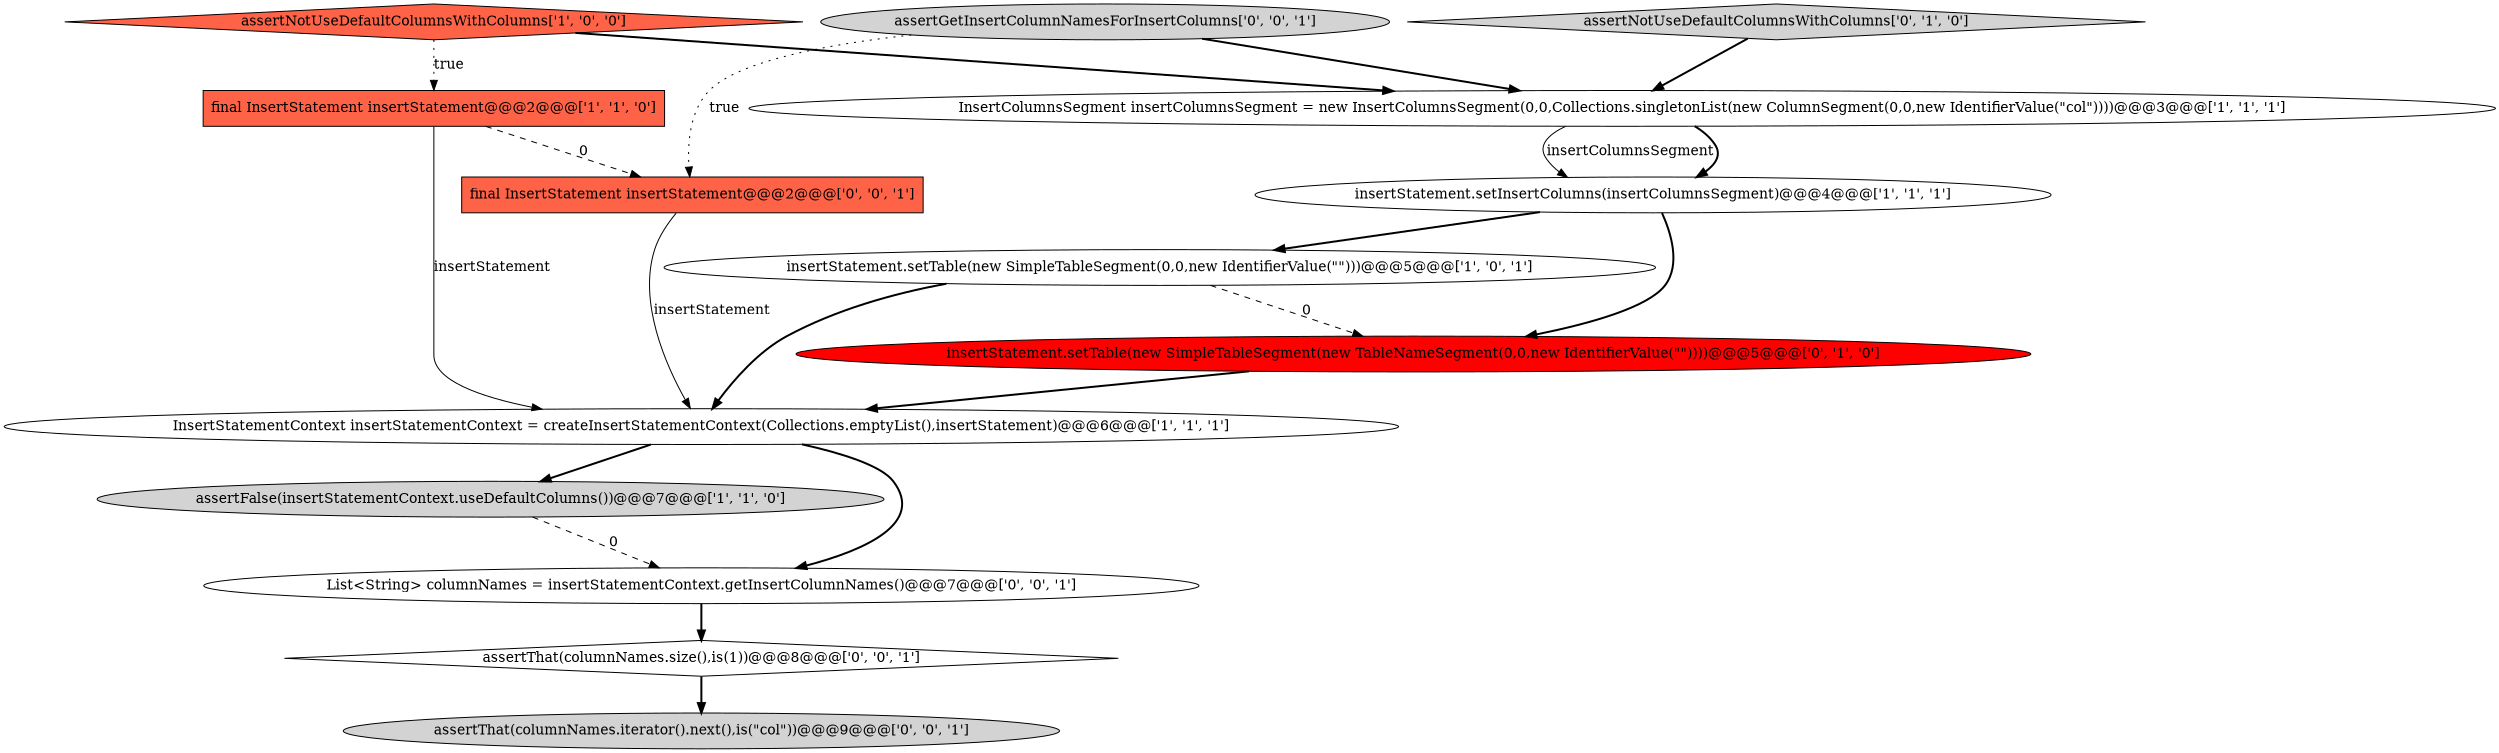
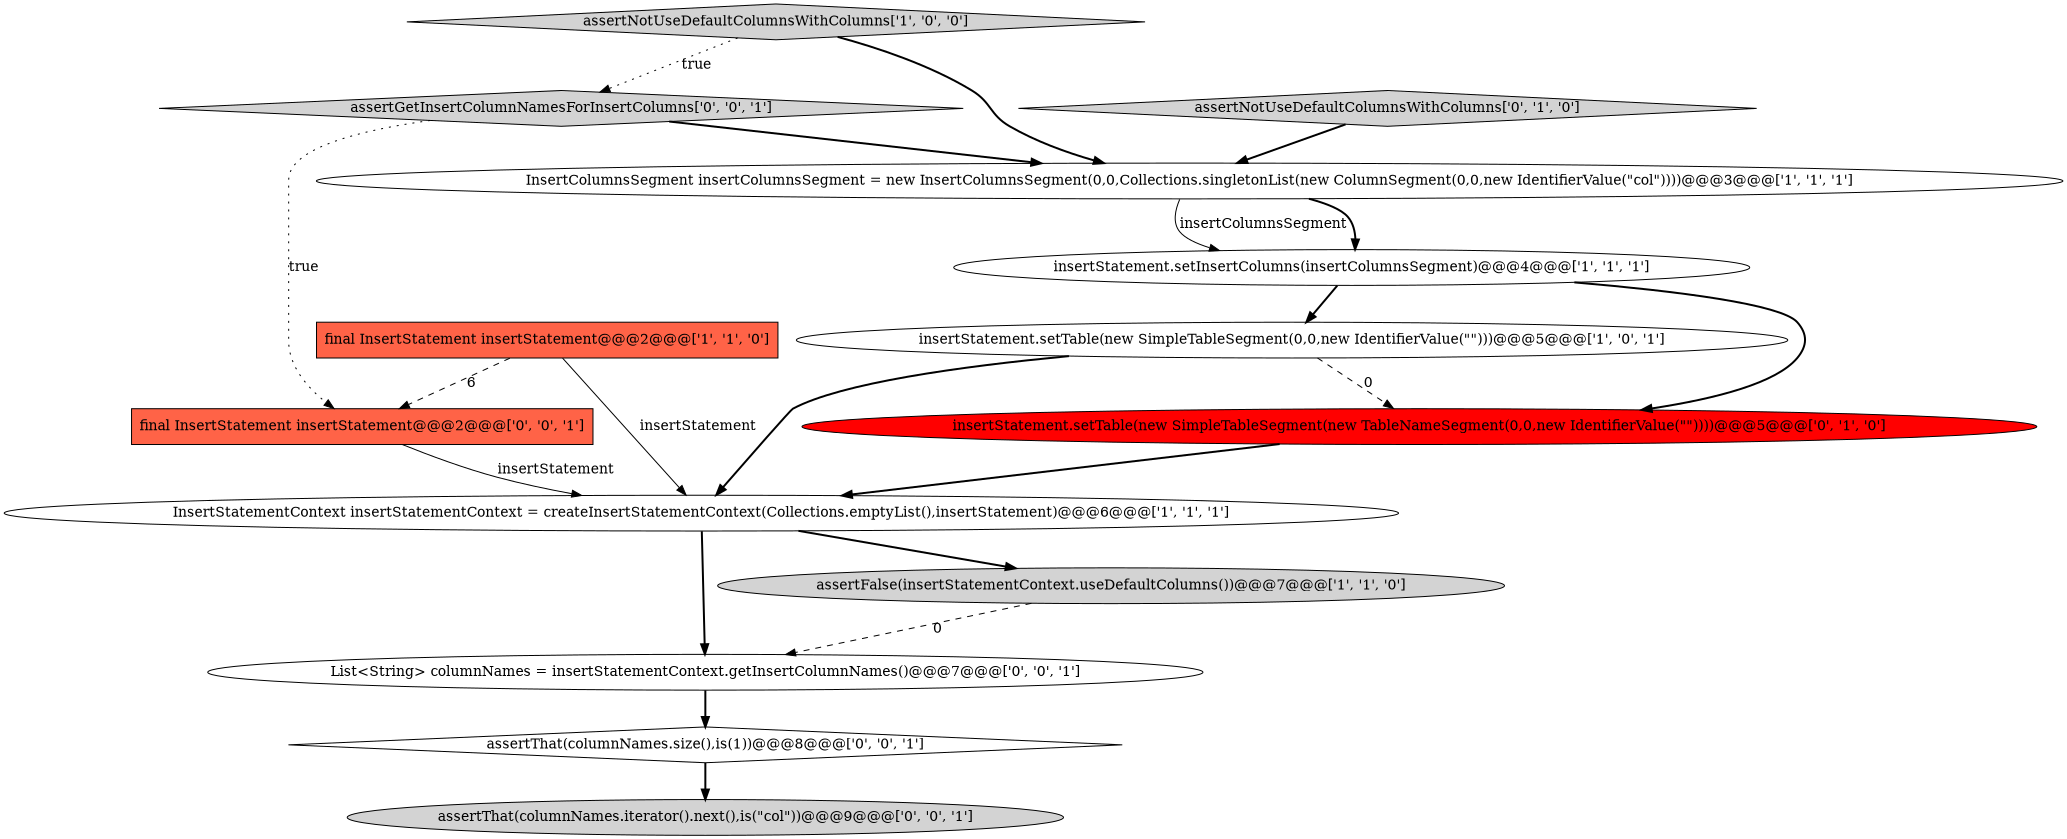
(434, 22) -> (776, 22)
(1105, 22) -> (561, 108)
(434, 60) -> (673, 63)
(584, 152) -> (472, 383)
